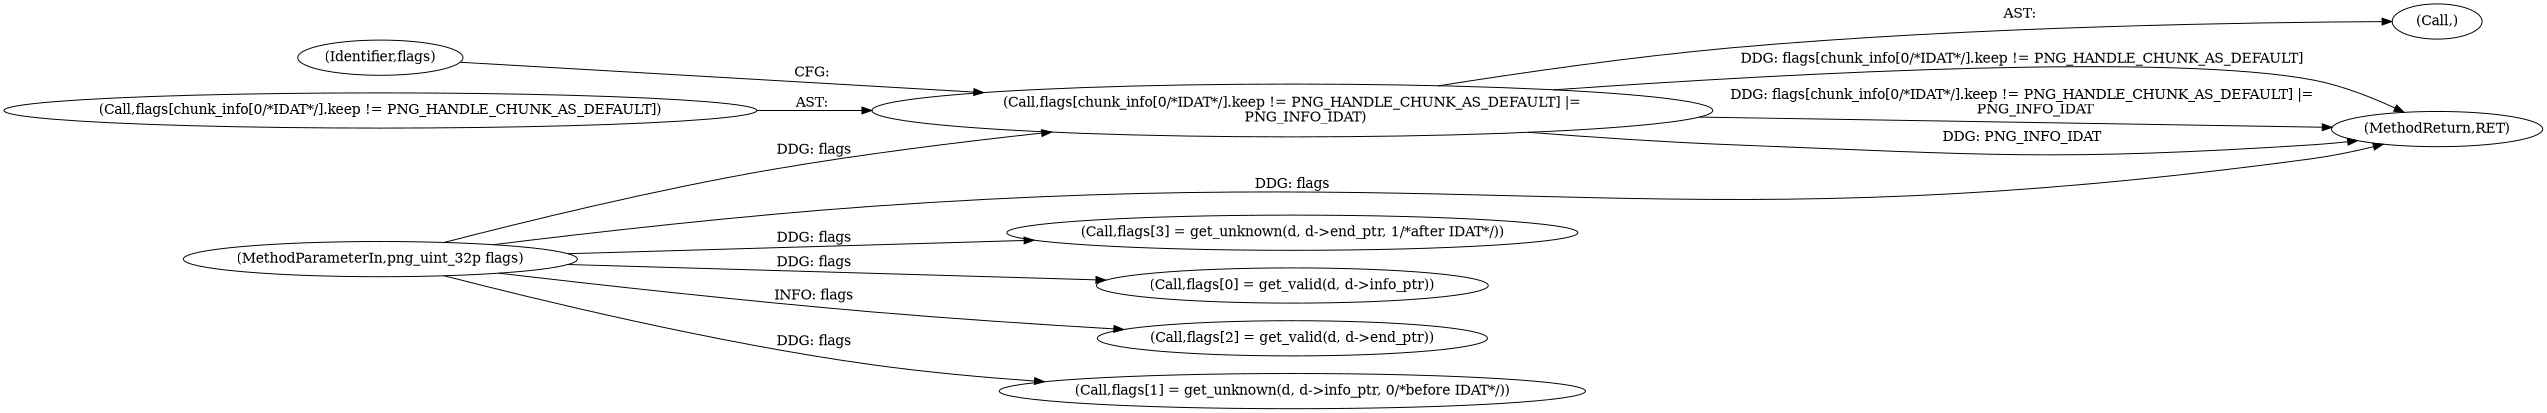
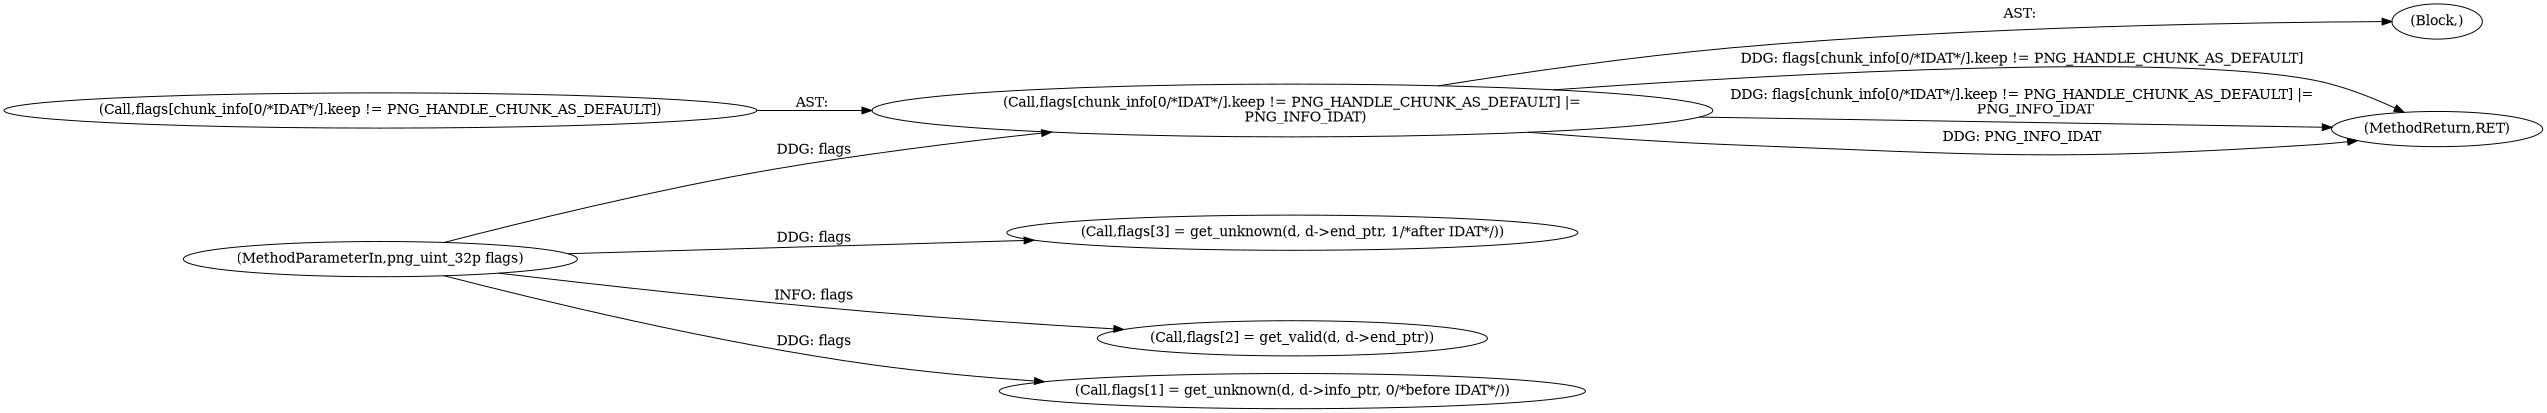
(2437, 22) -> (2437, 22)
(380, 58) -> none
(1434, 194) -> none
(1292, 286) -> none
